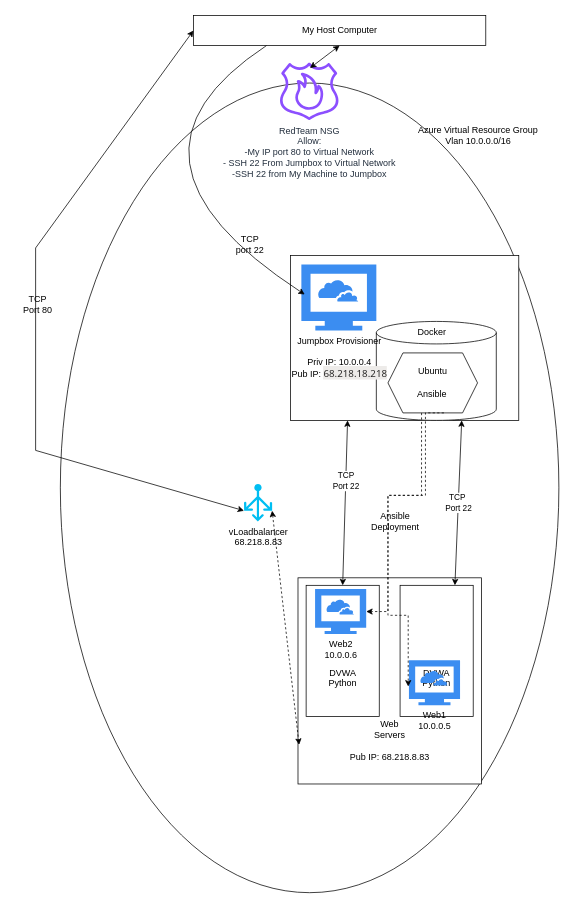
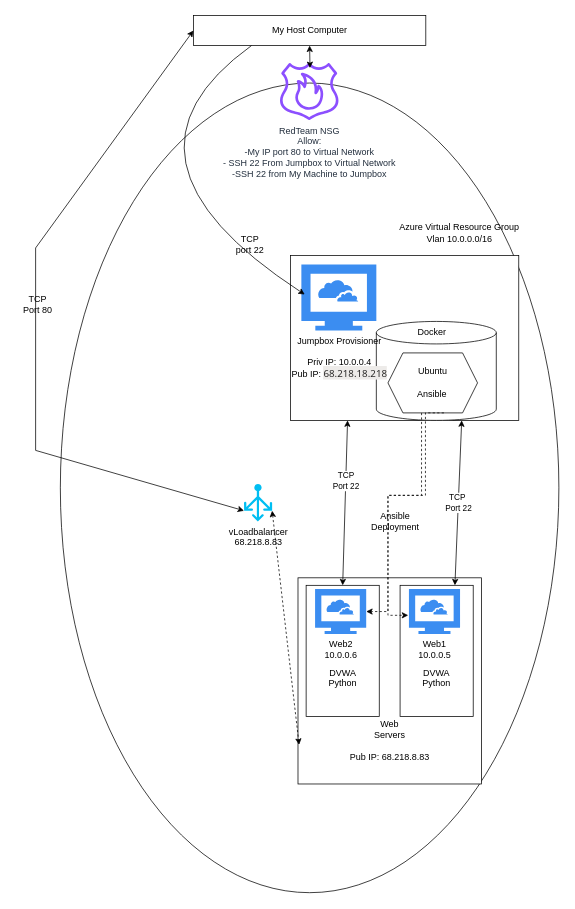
(340, 30) -> (310, 30)
(478, 135) -> (459, 233)
(435, 683) -> (435, 612)
